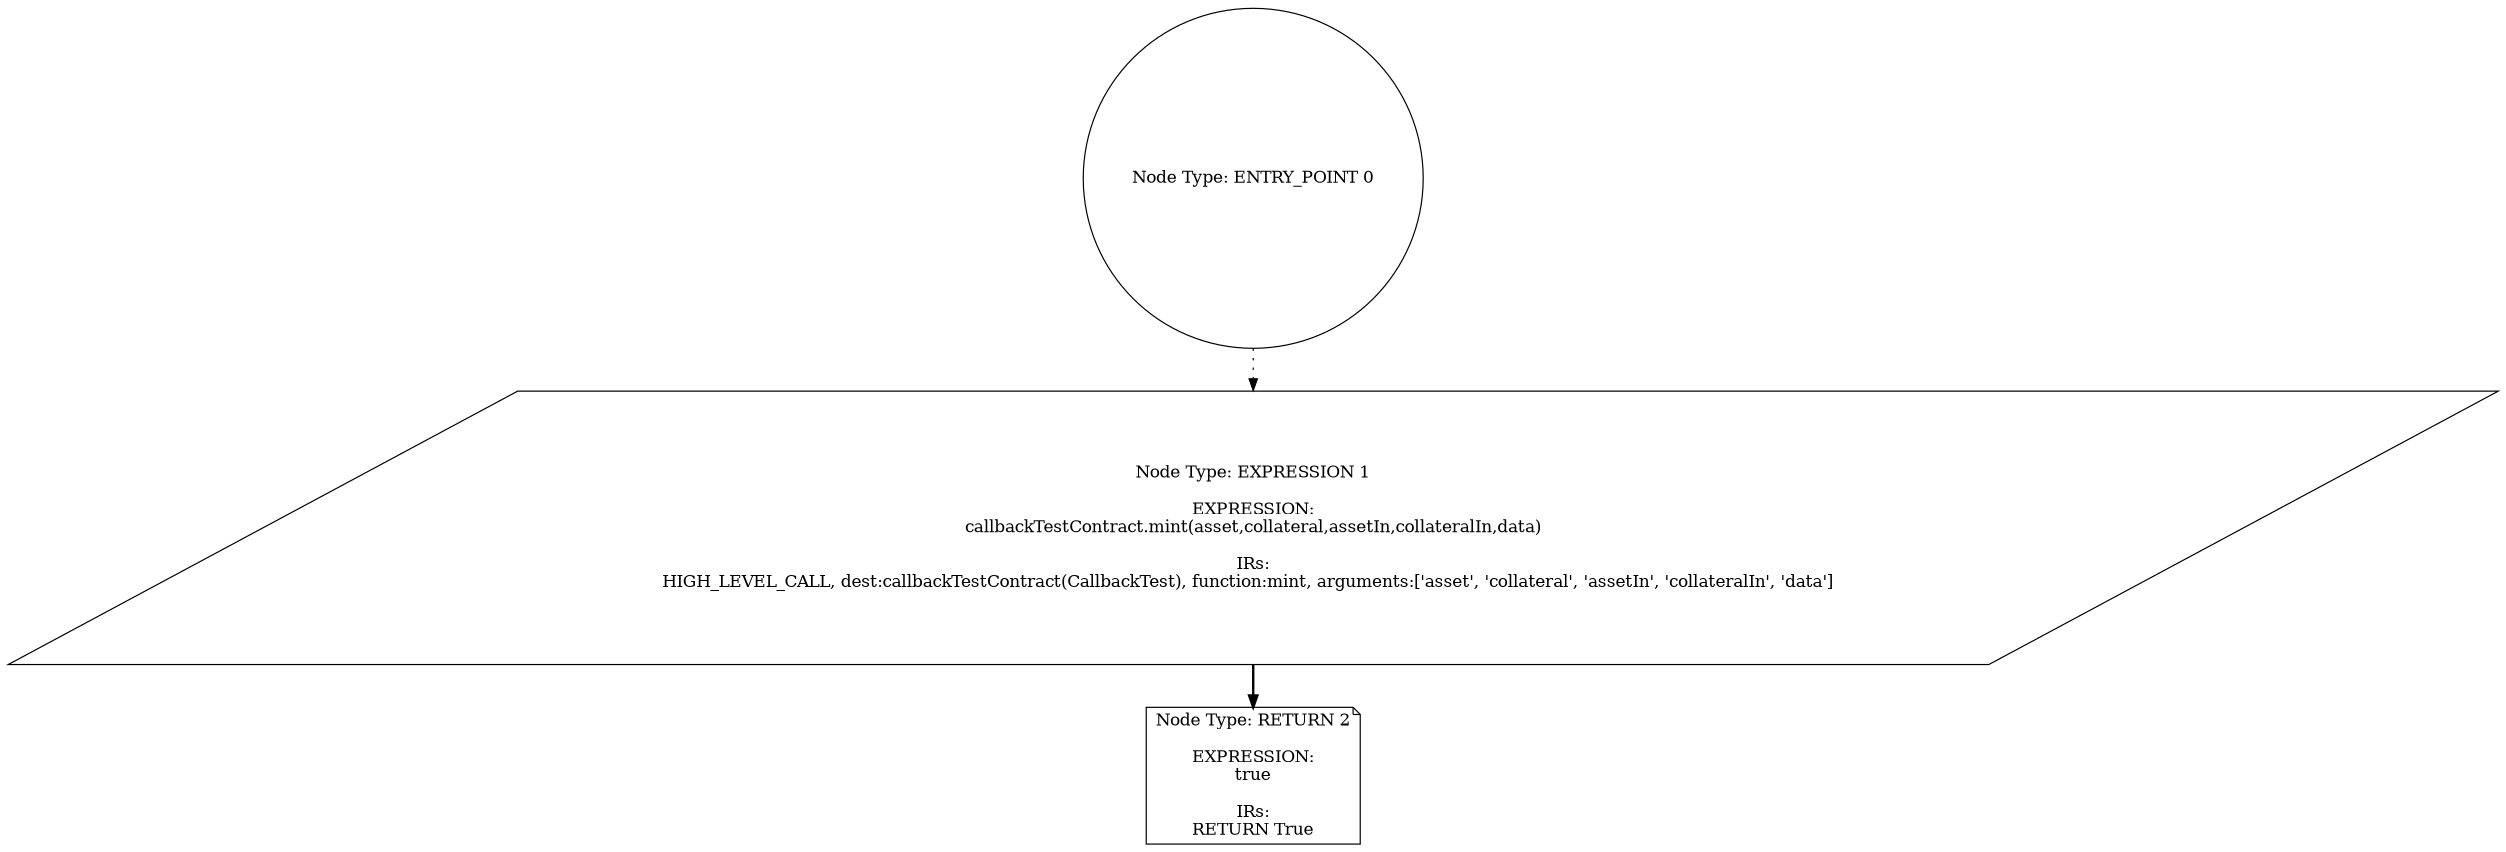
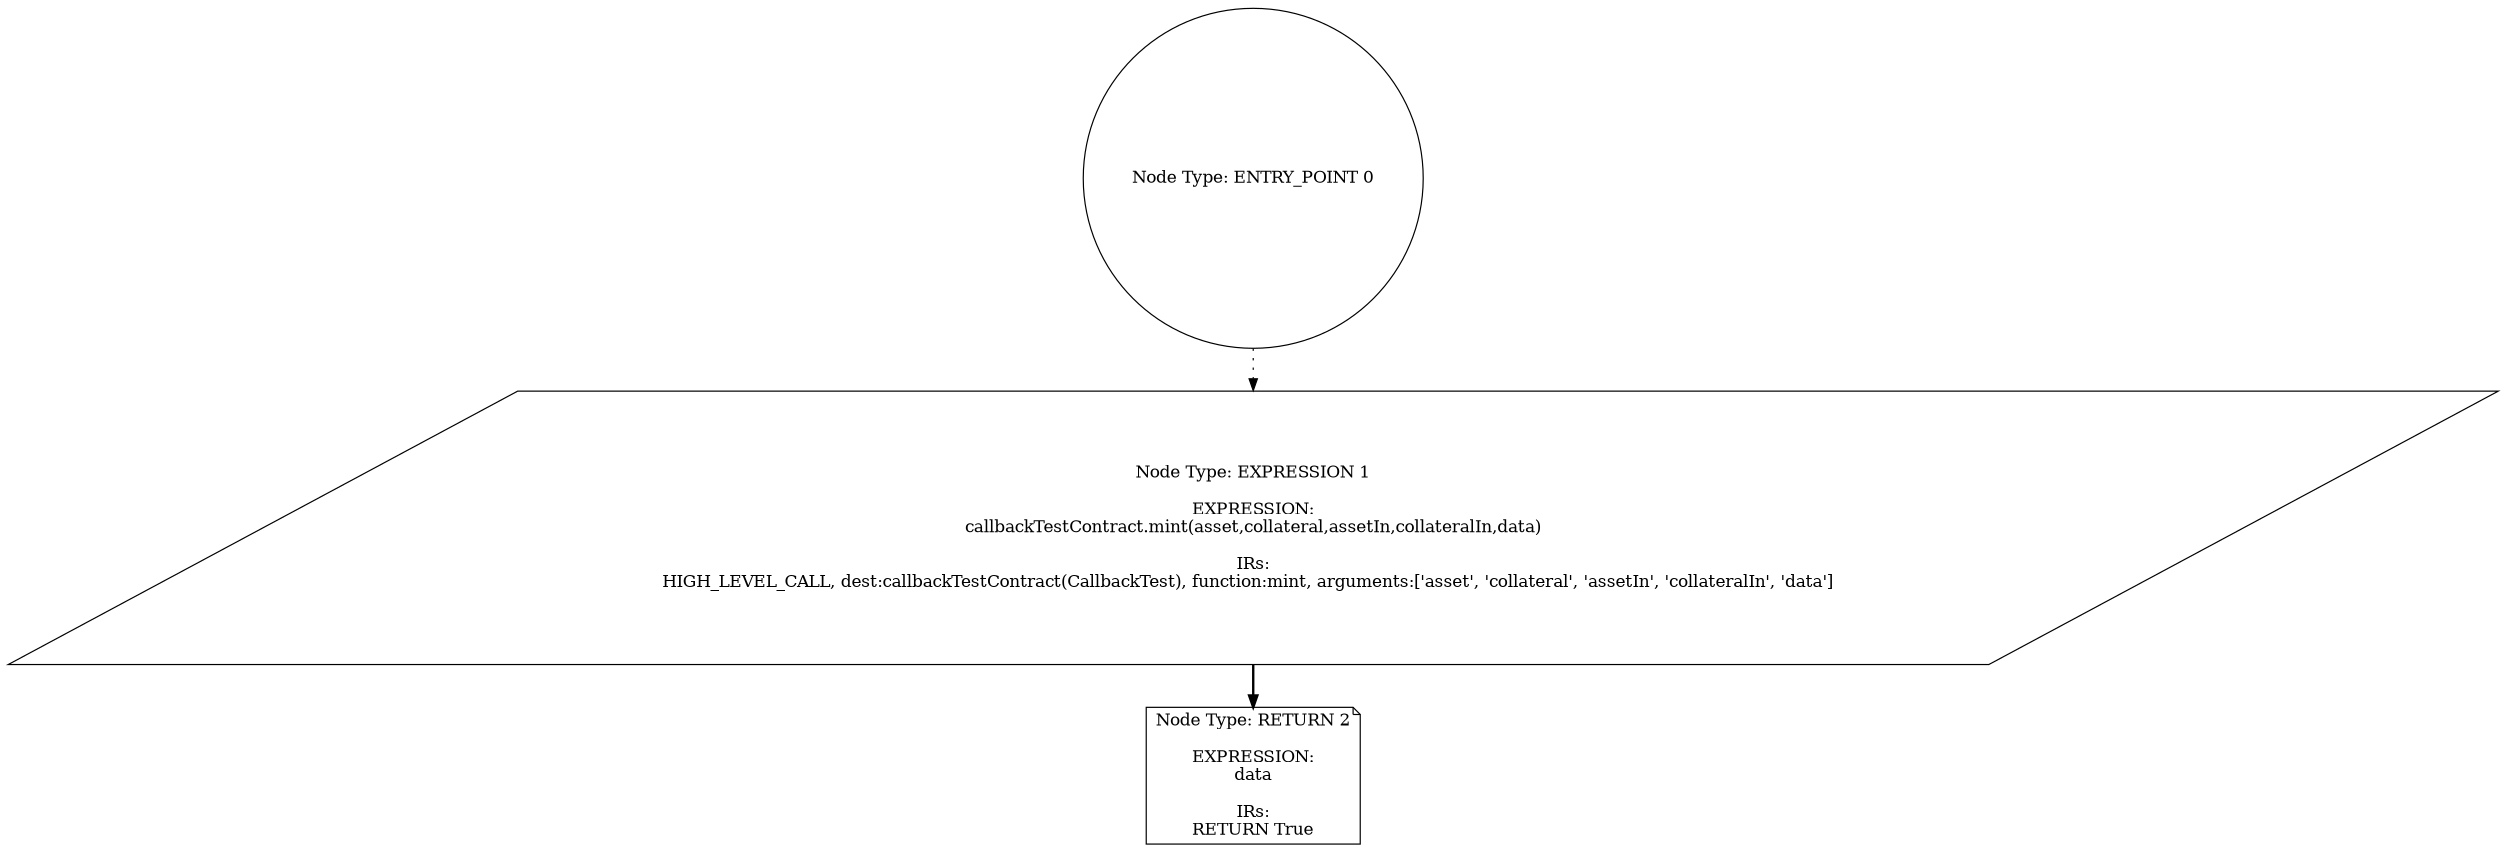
(1253, 776) -> (1253, 776)
